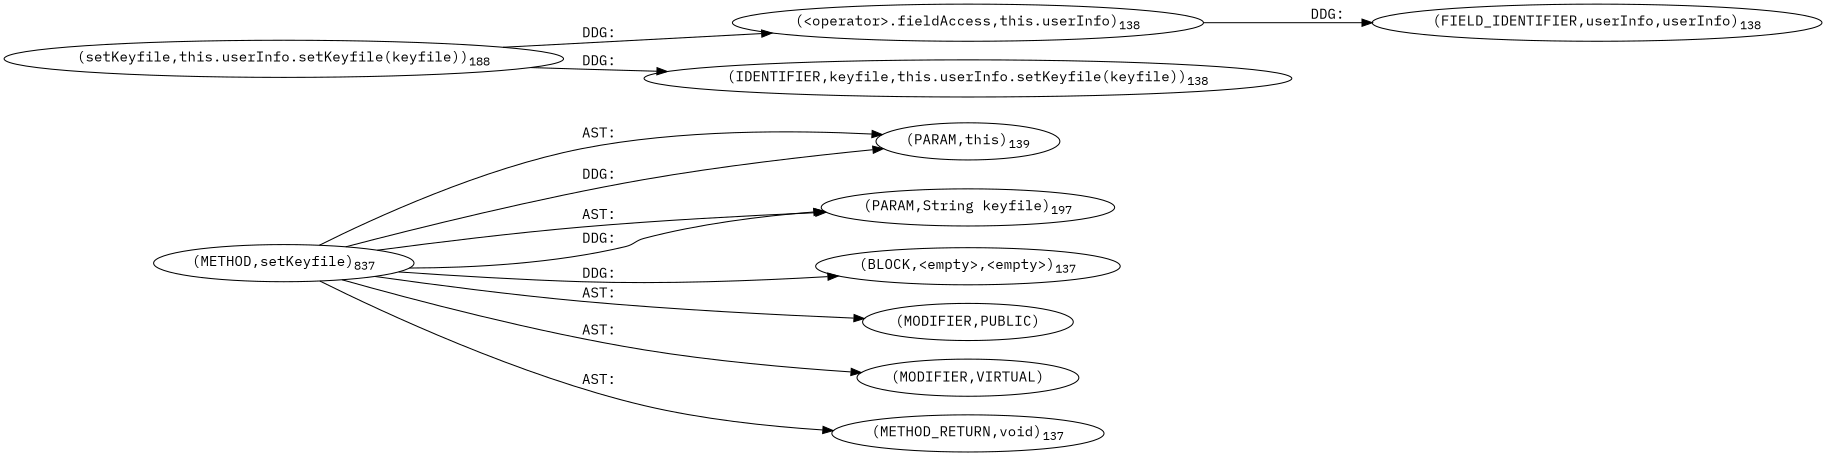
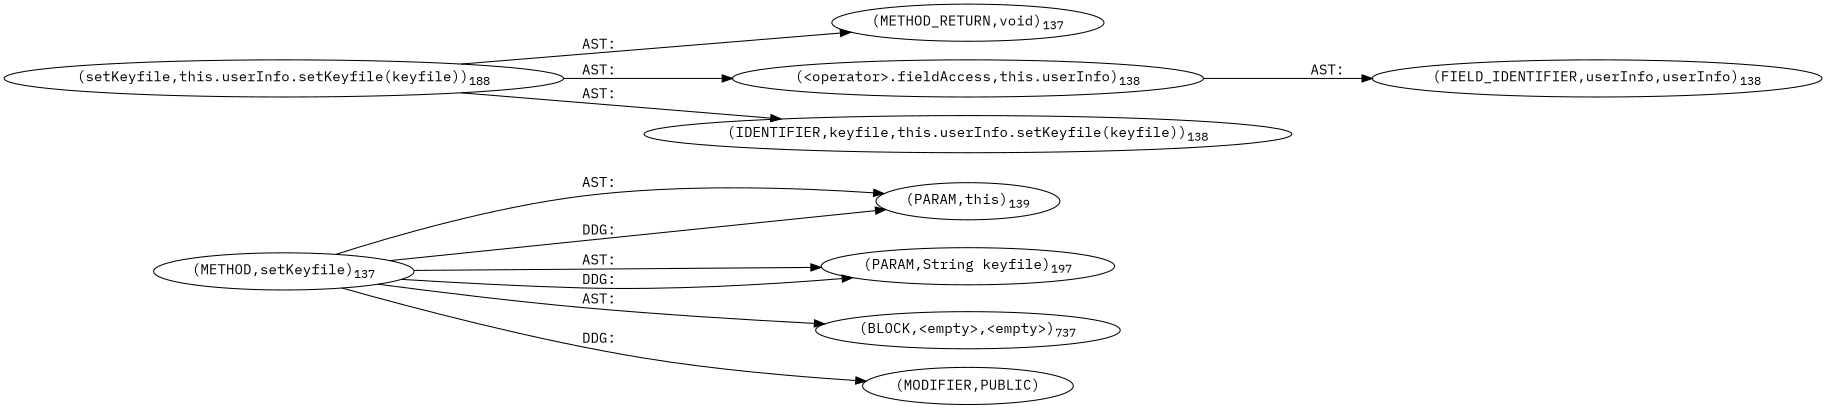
(1332, 15) -> (1332, 71)
(604, 34) -> (604, 71)
(604, 61) -> (604, 94)
(365, 262) -> (365, 270)
(1066, 265) -> (1066, 329)
(604, 274) -> (604, 300)
(604, 294) -> (604, 339)
(968, 378) -> none
(564, 382) -> (651, 49)
